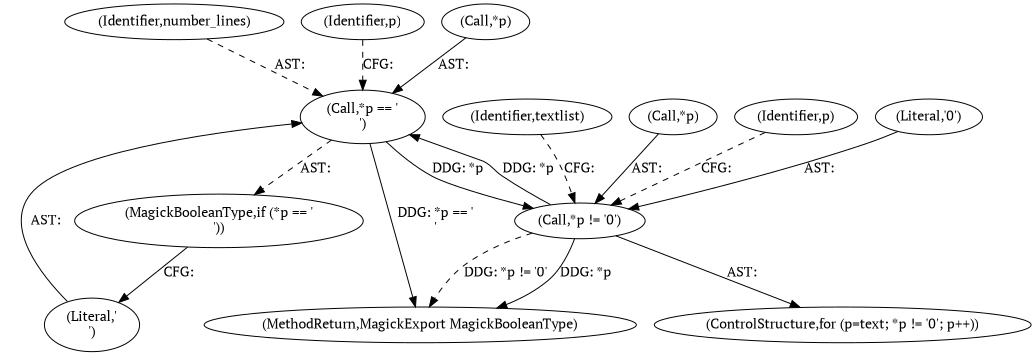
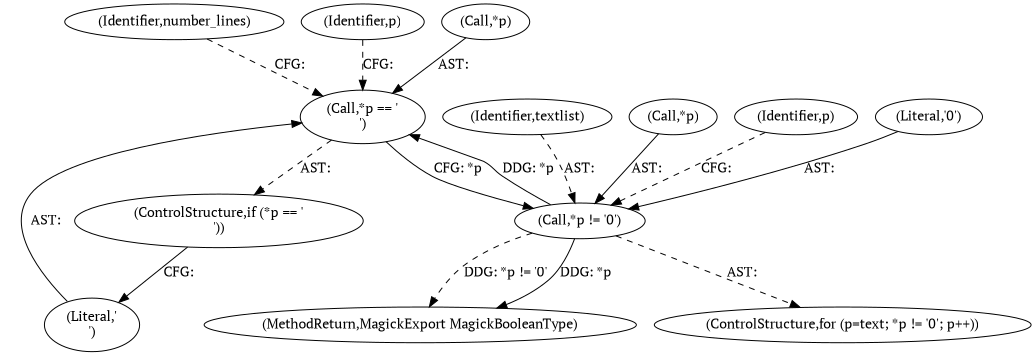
(292, 65) -> (292, 65)
(458, 169) -> (458, 169)
(581, 169) -> (581, 169)
(391, 220) -> none
(219, 221) -> (219, 221)
(703, 270) -> (703, 270)
